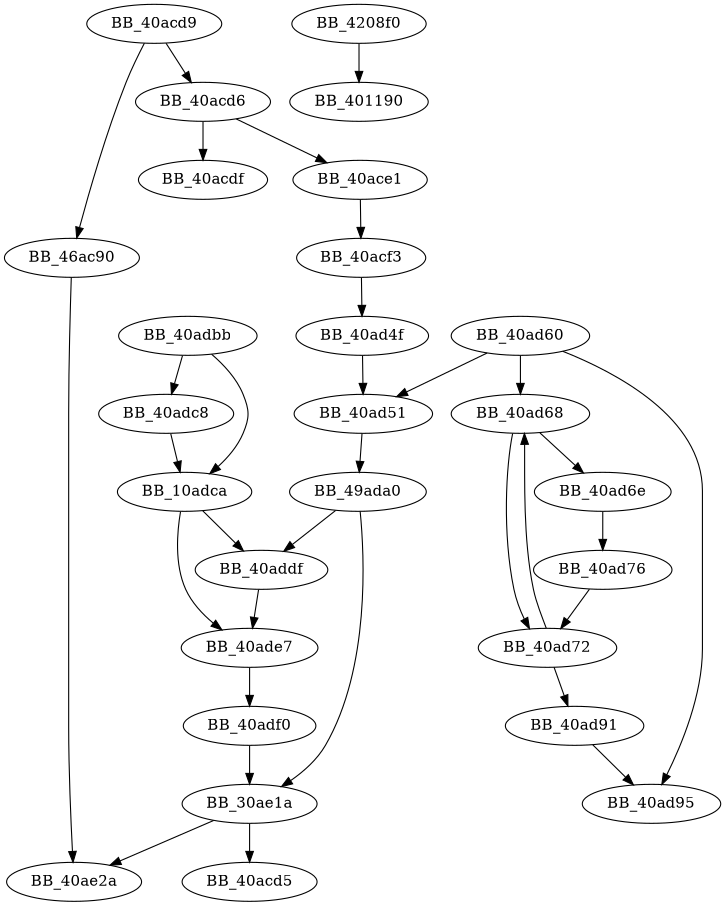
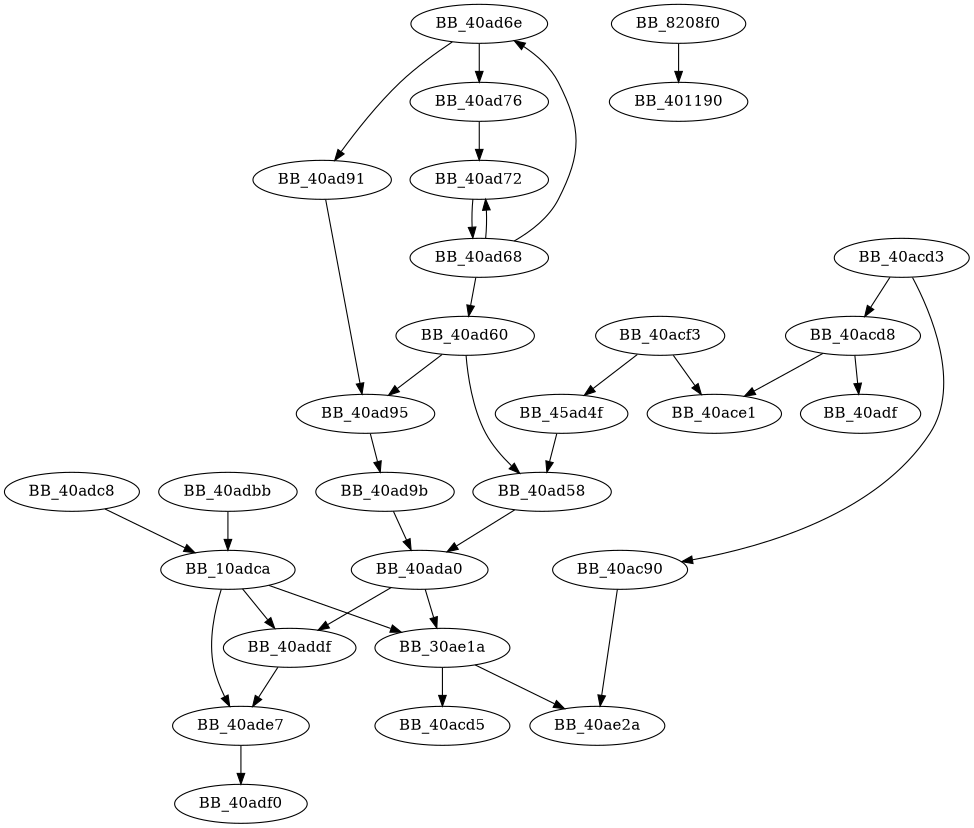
(154, 24) -> (902, 258)
(359, 24) -> (679, 24)
(203, 102) -> (853, 336)
(203, 180) -> (861, 414)
(361, 214) -> (684, 370)
(72, 258) -> (620, 570)
(362, 336) -> (562, 414)
(178, 370) -> none
(520, 370) -> (473, 292)
(363, 414) -> (542, 492)
(358, 492) -> (420, 570)
none -> (385, 492)
(559, 682) -> (391, 91)
(250, 760) -> (330, 607)
